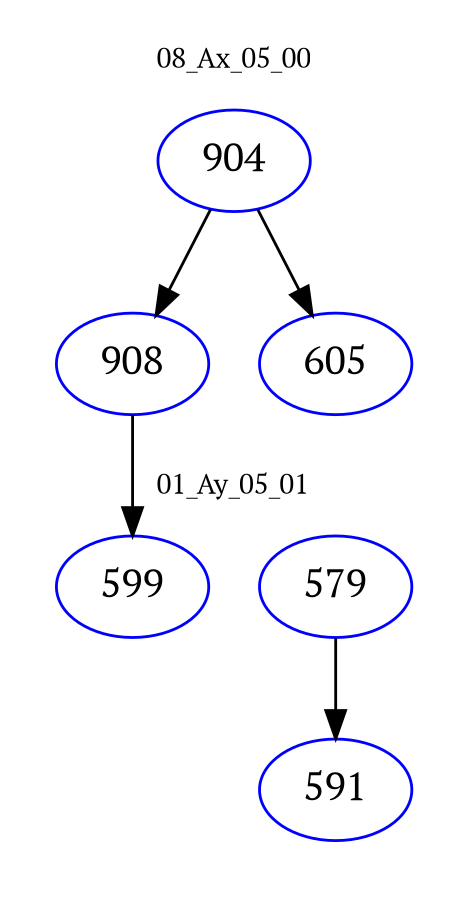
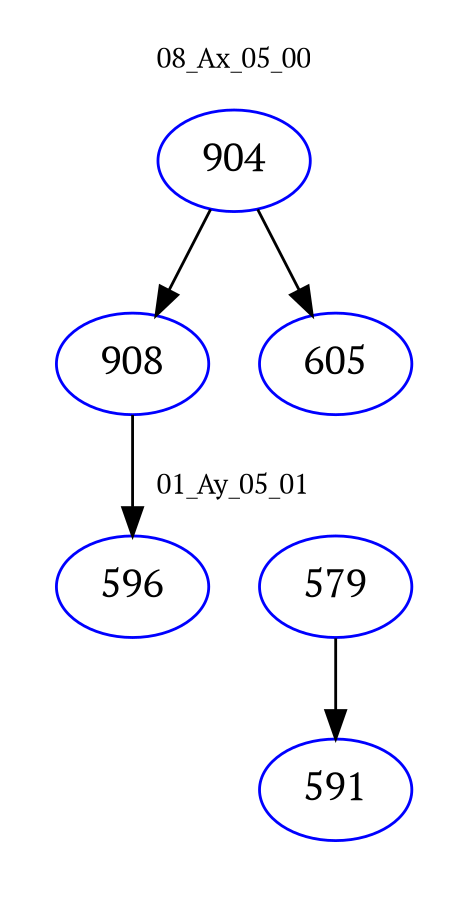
(133, 587) -> (133, 587)
